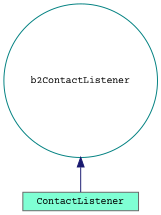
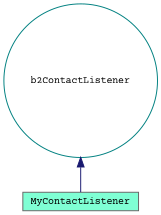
(81, 202) -> (81, 202)
